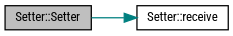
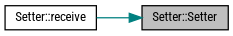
(108, 18) -> (113, 18)
